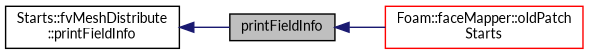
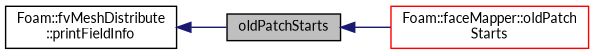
(92, 27) -> (91, 27)
(282, 27) -> (284, 27)
